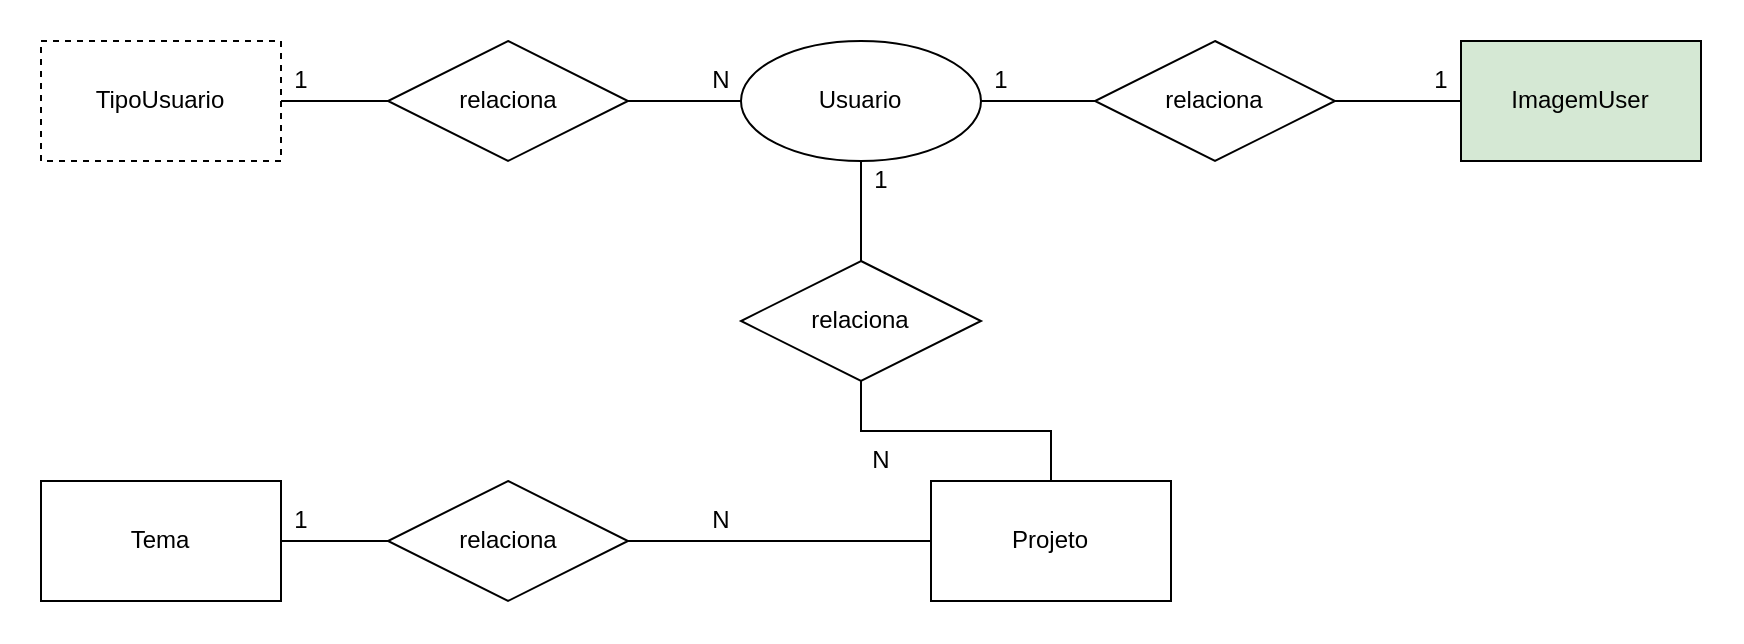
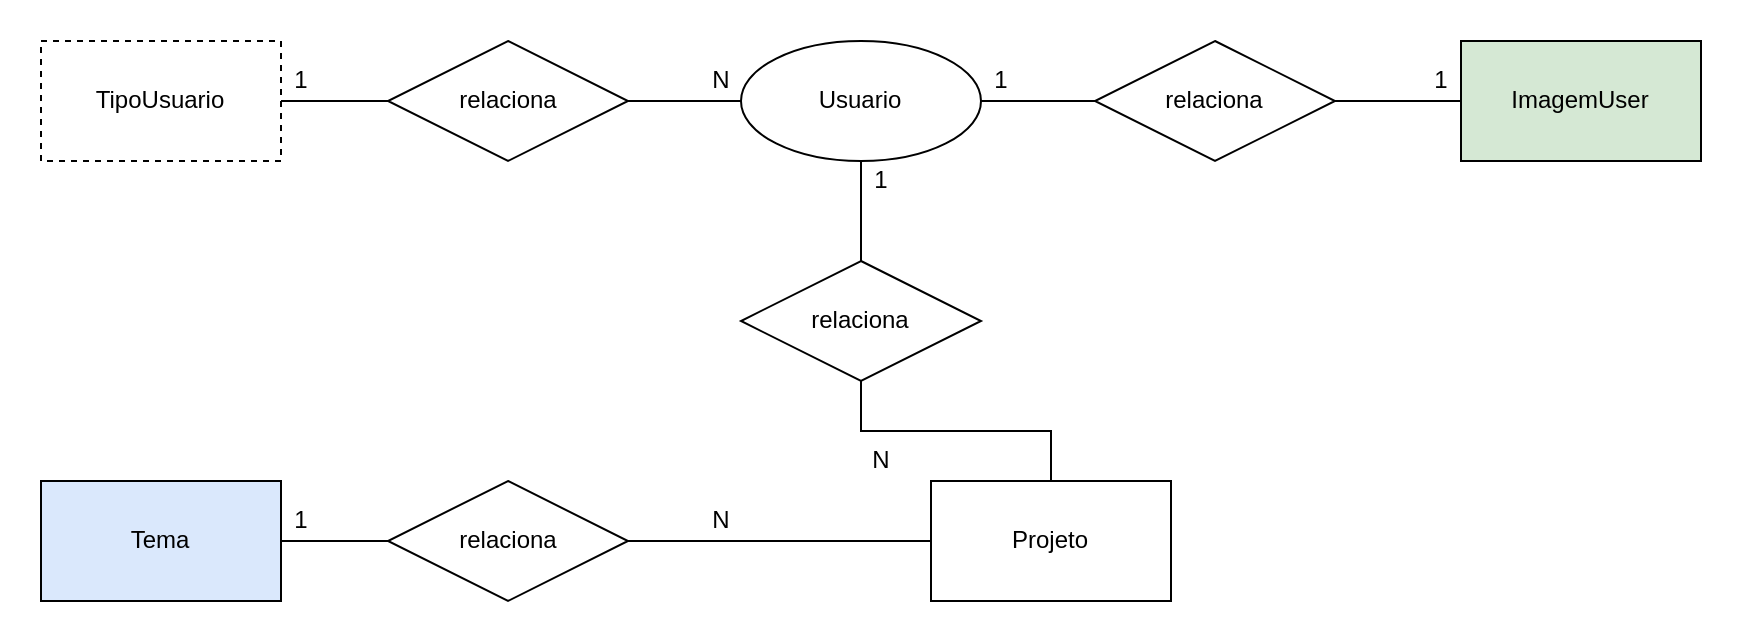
(161, 541) -> (161, 541)
